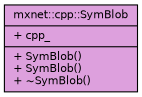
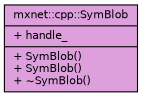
(32, 36) -> (41, 36)
